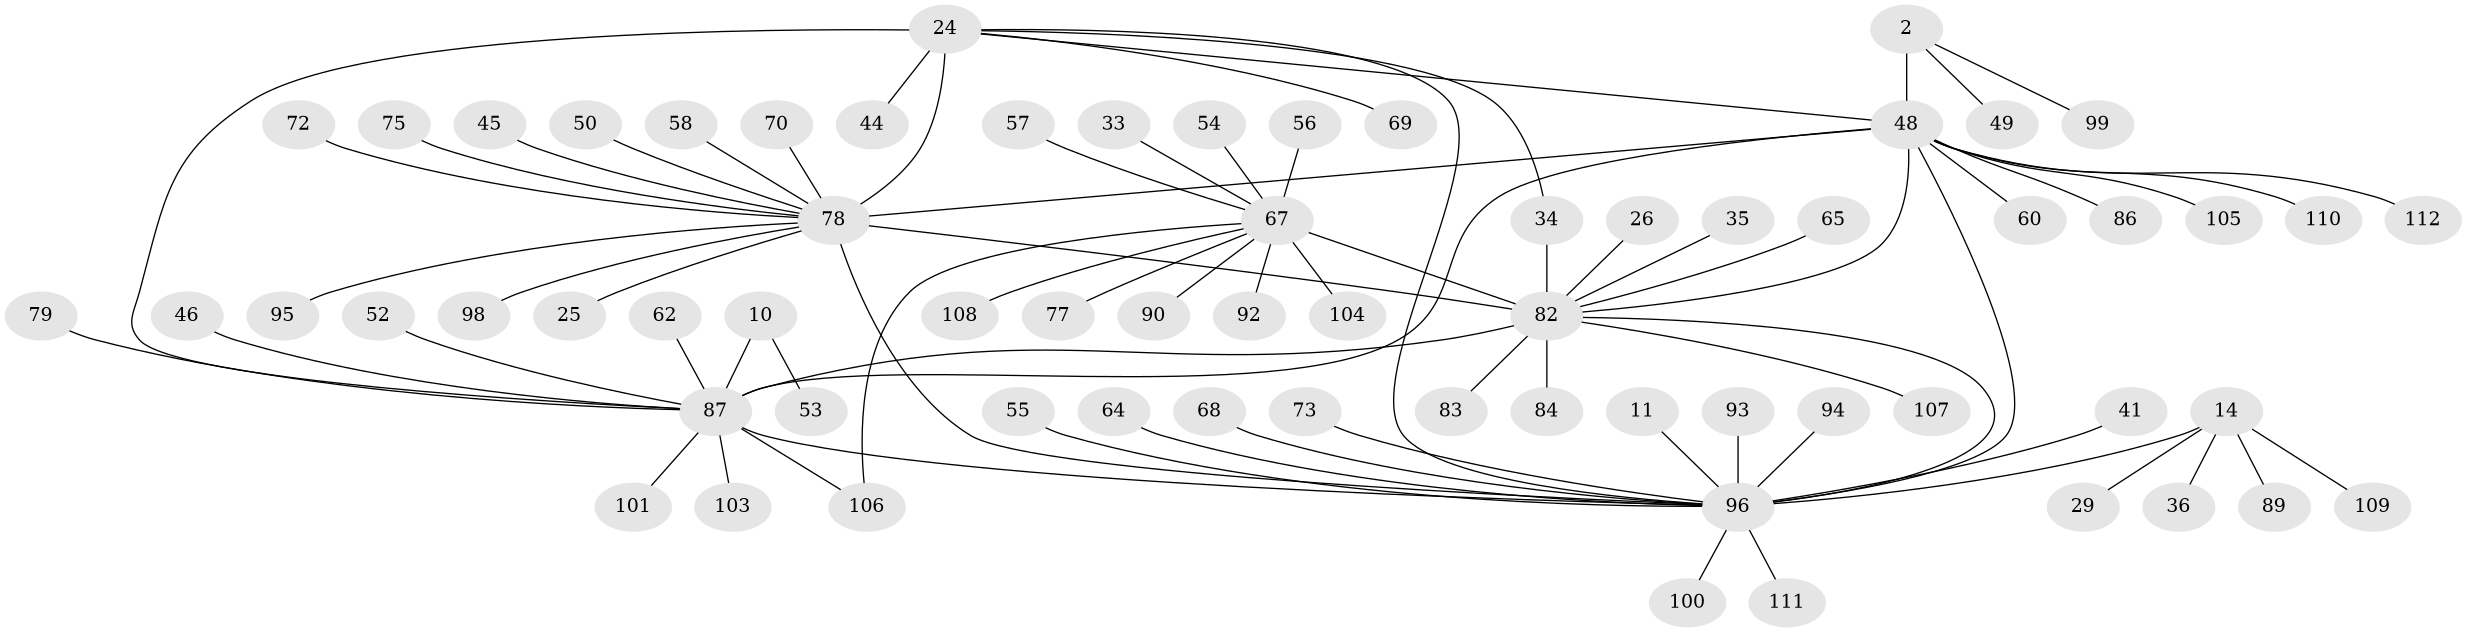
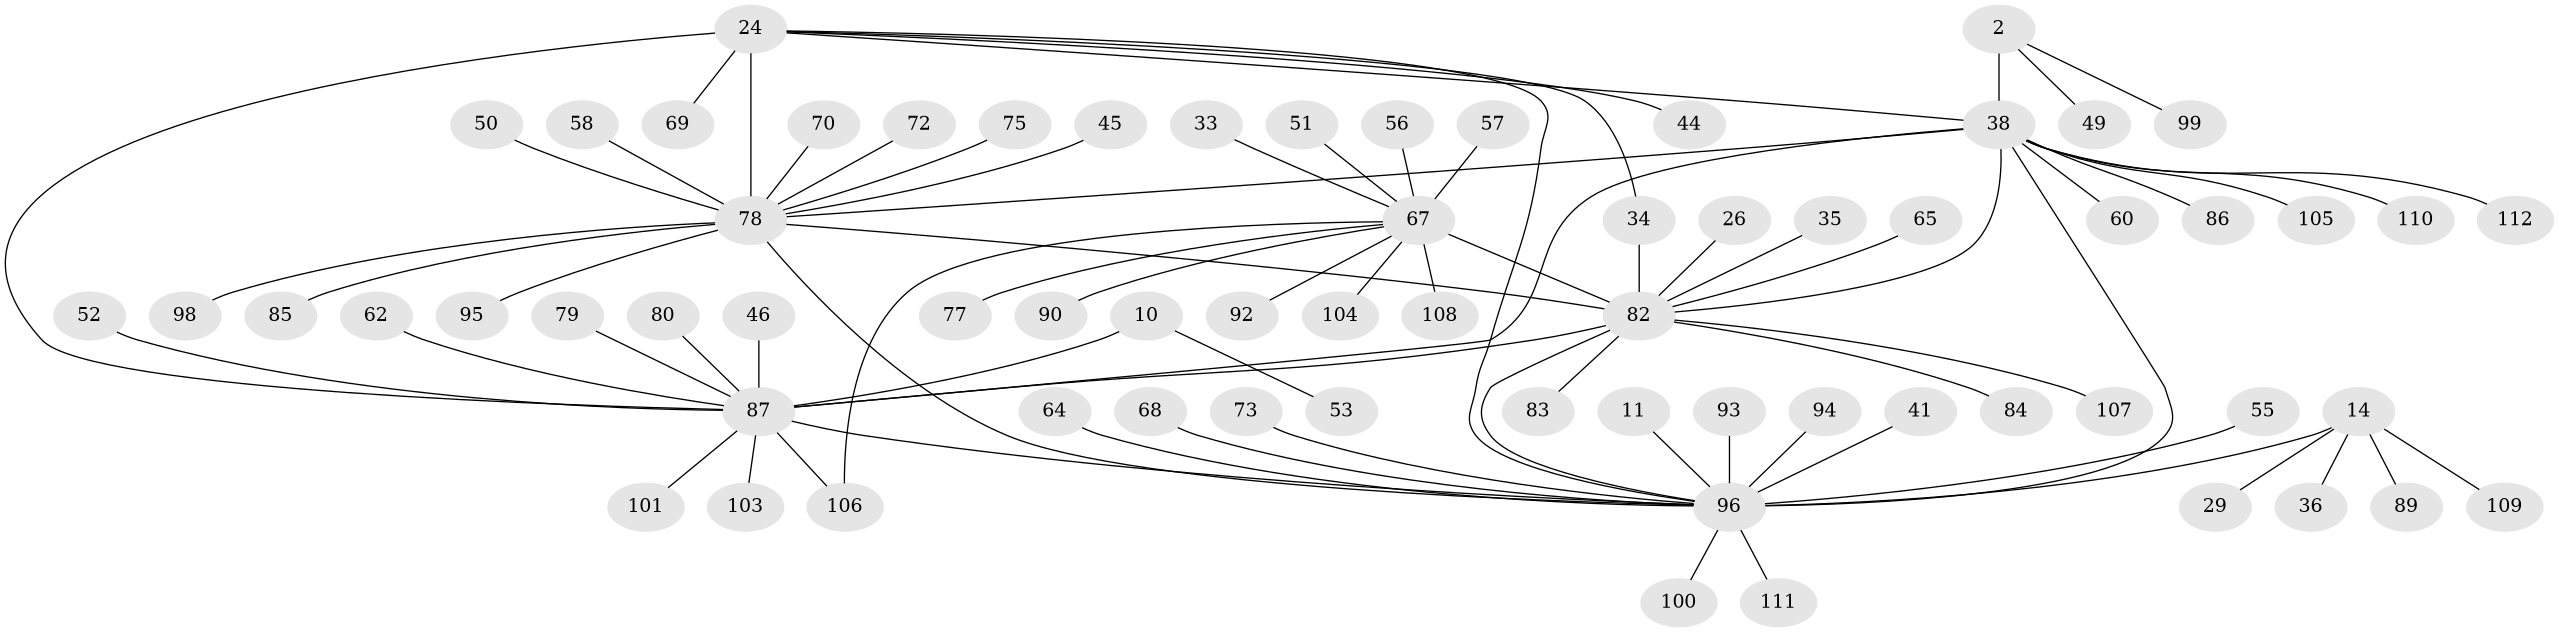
(1210, 125) -> (1302, 125)
(1907, 125) -> (1999, 125)
(570, 316) -> (281, 316)
none -> (663, 316)
